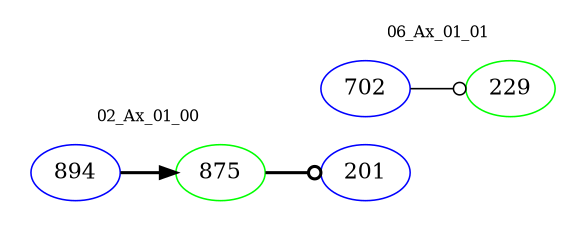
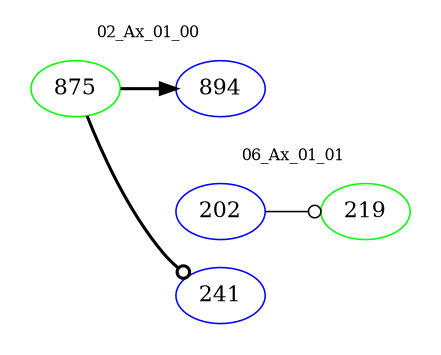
(366, 89) -> (221, 212)
(511, 89) -> (366, 212)
(140, 173) -> (140, 89)
(366, 173) -> (221, 296)
